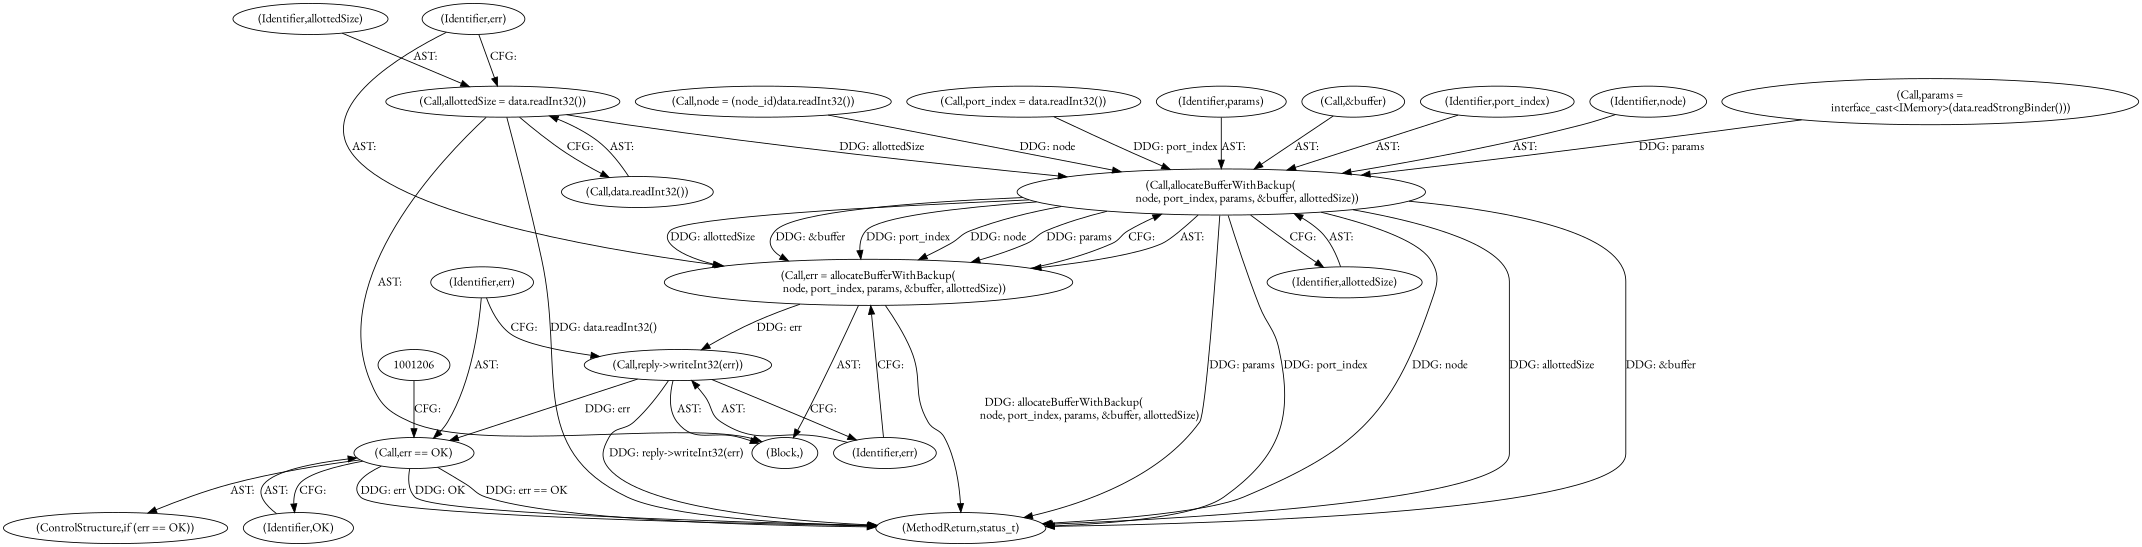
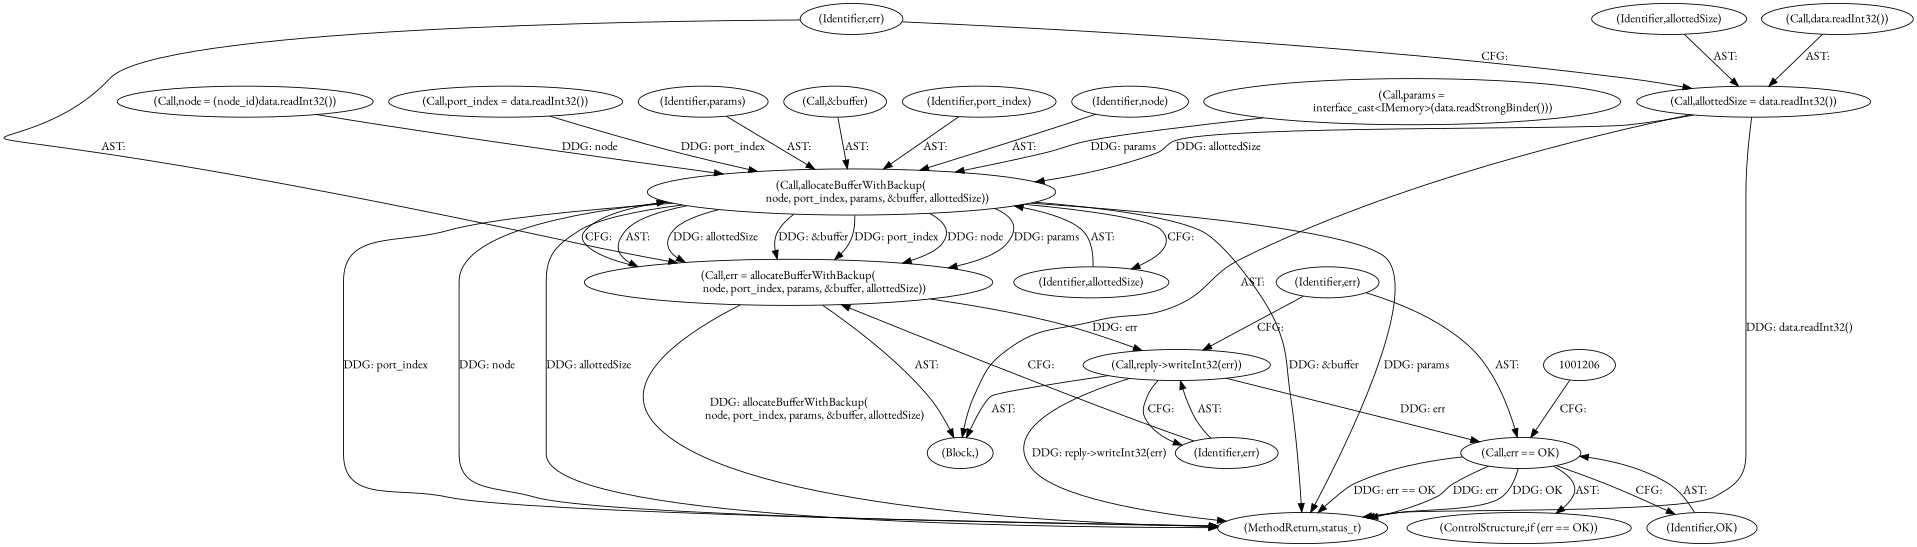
(559, 148) -> none
